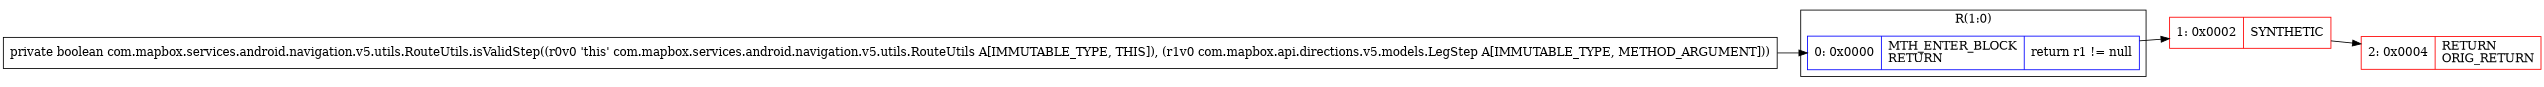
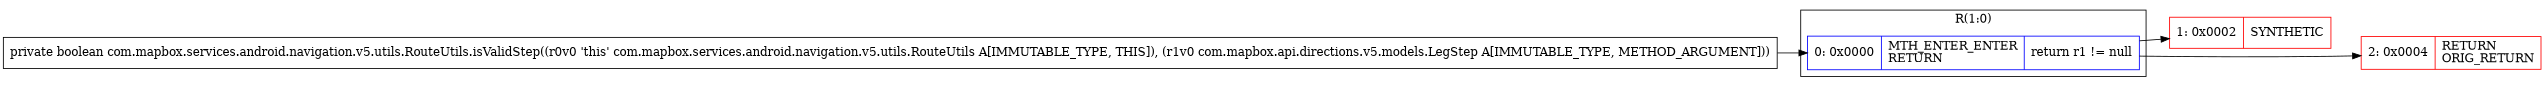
(2342, 42) -> (2246, 57)
(1953, 46) -> (1953, 46)
